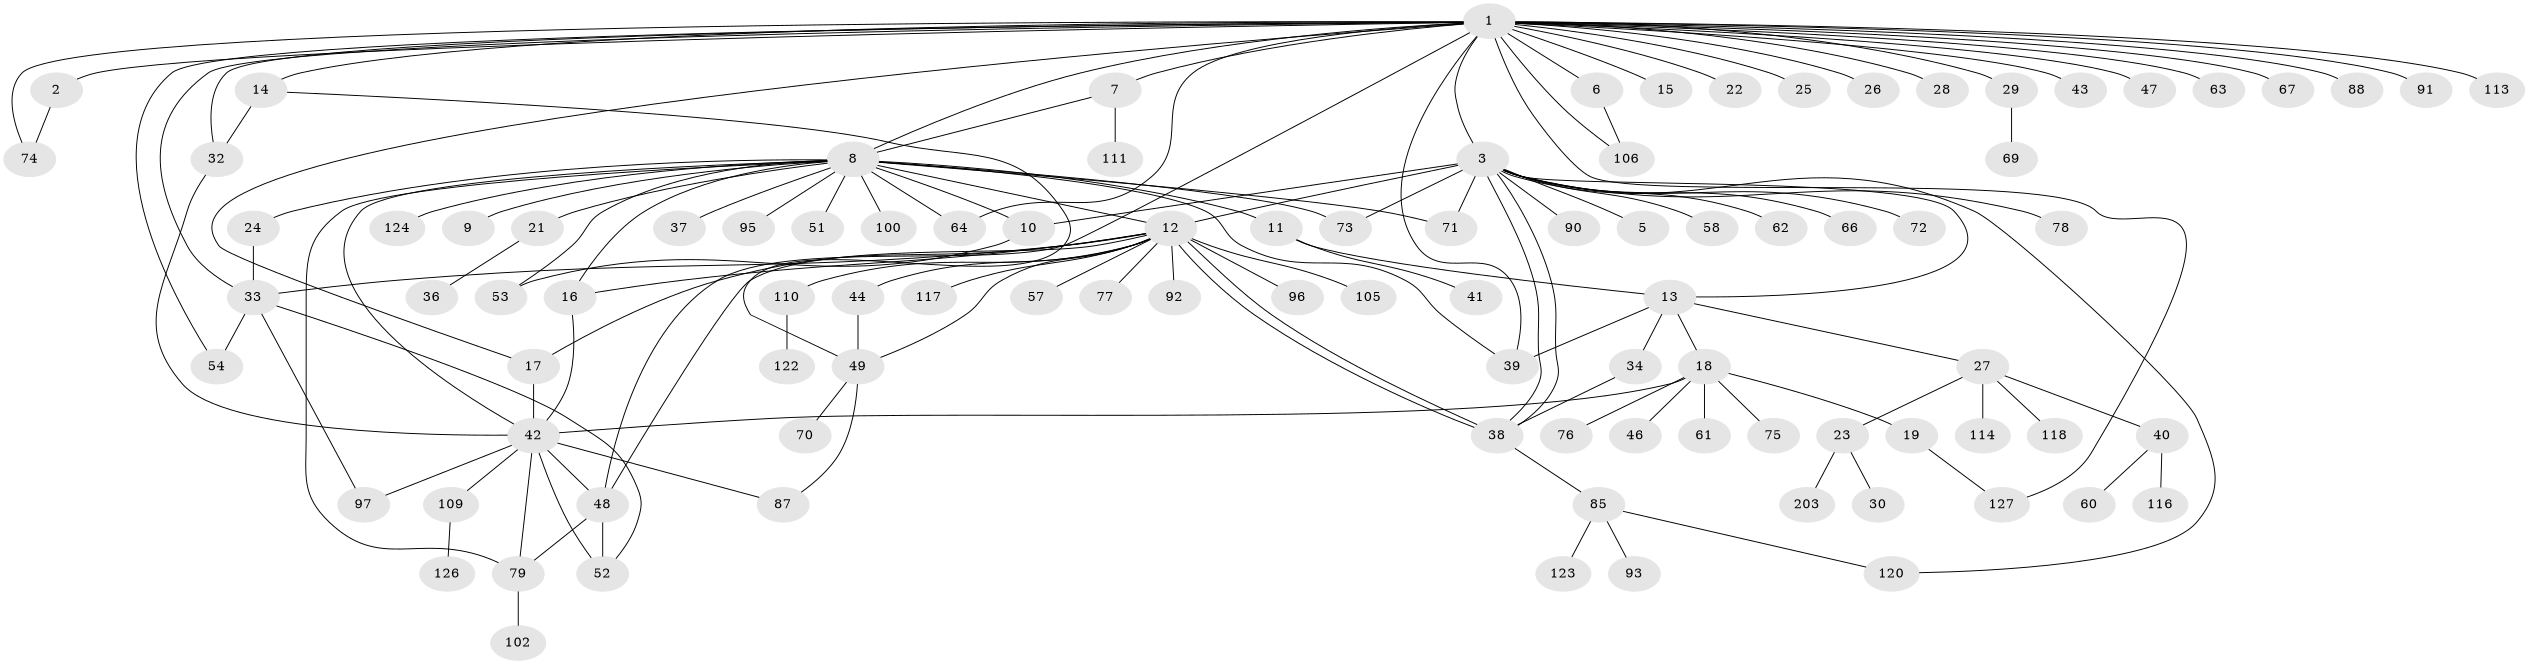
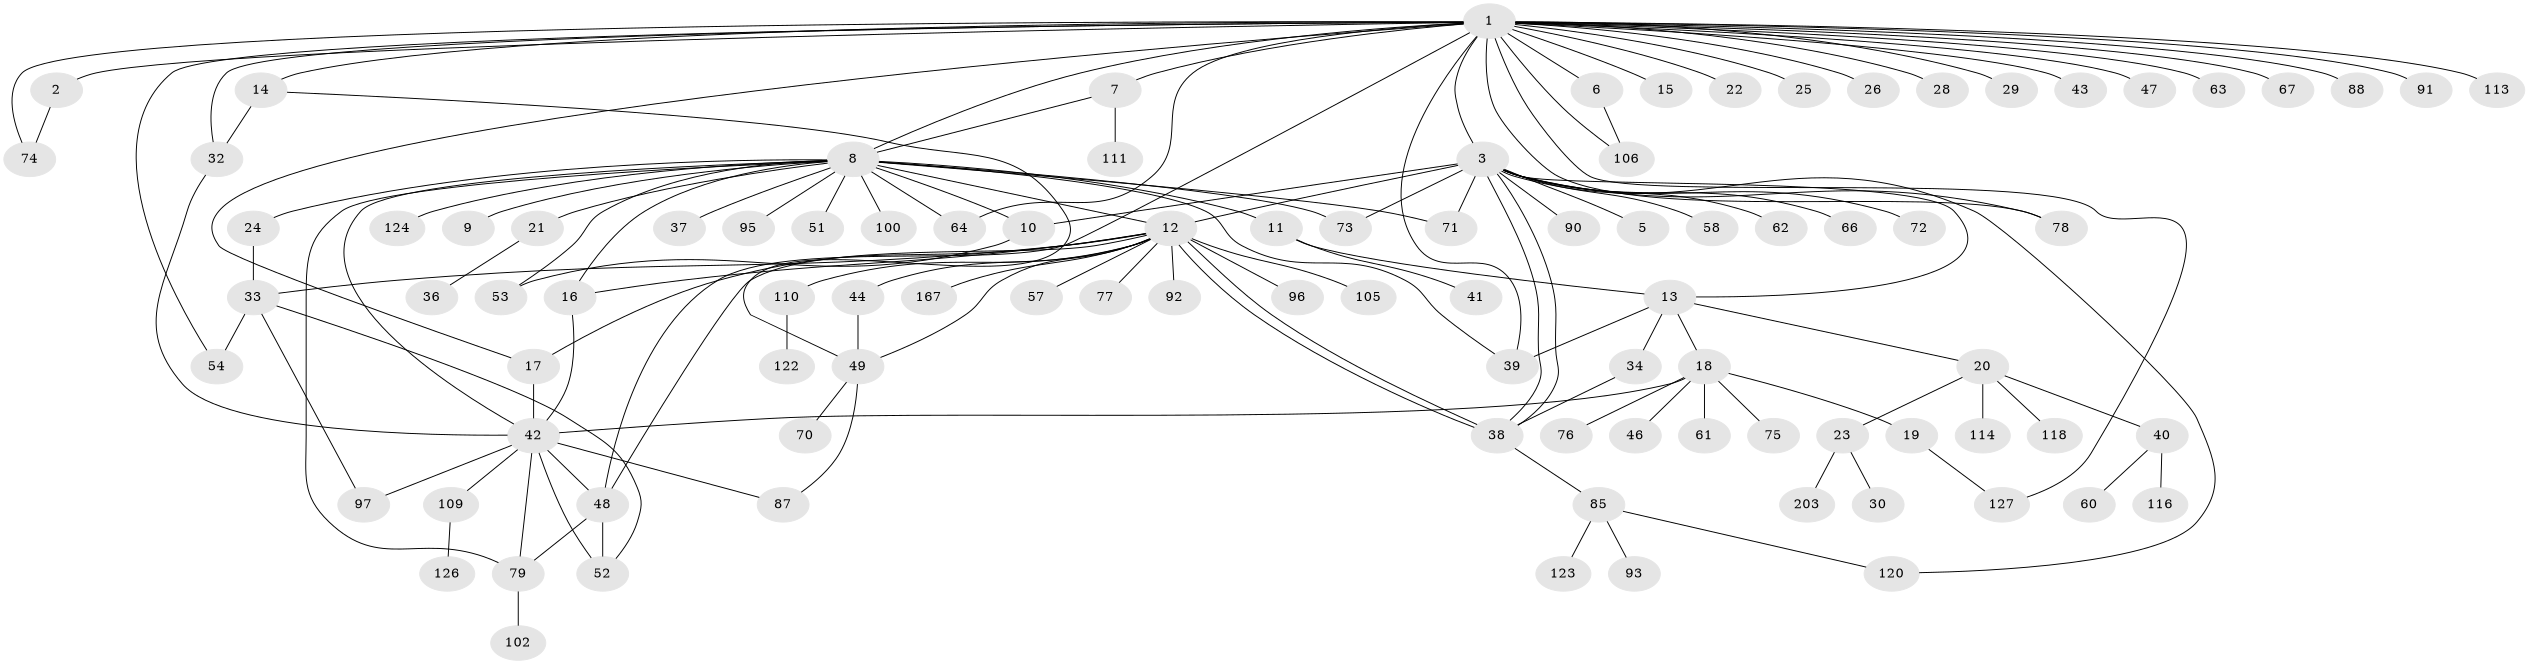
(707, 37) -> (1880, 202)
(2012, 159) -> none
(929, 298) -> (929, 298)
(1983, 367) -> (1983, 367)
